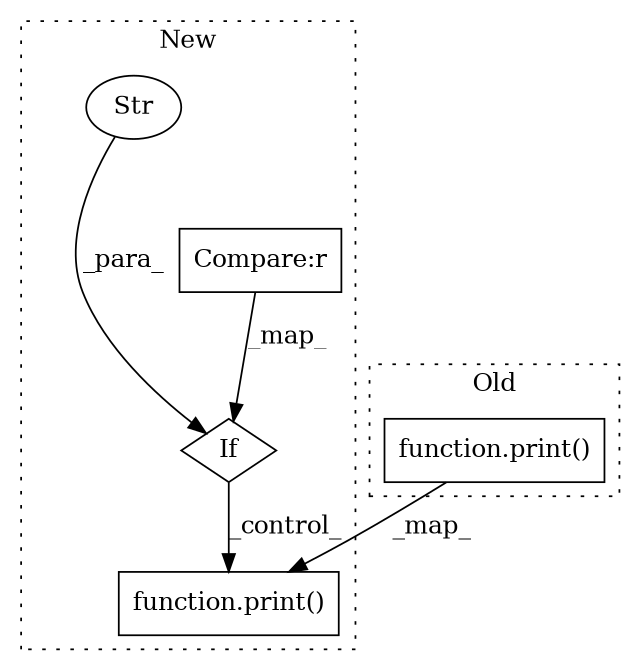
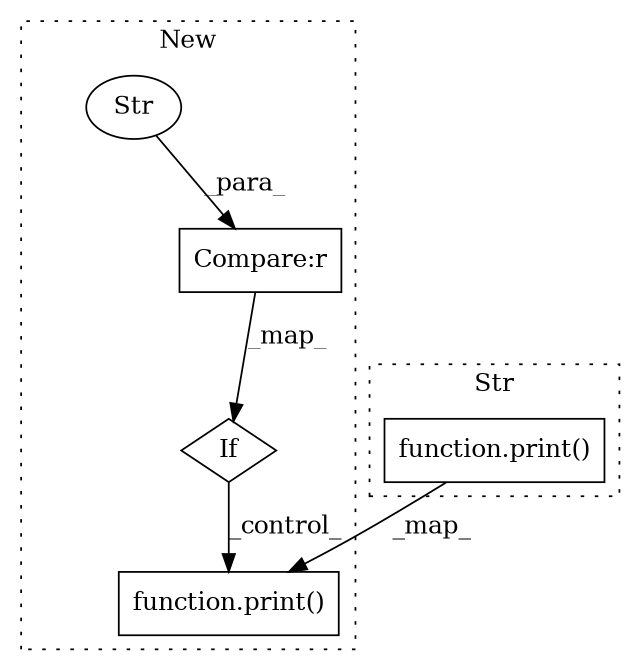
(84, 296) -> (190, 175)
(494, 384) -> (494, 384)
